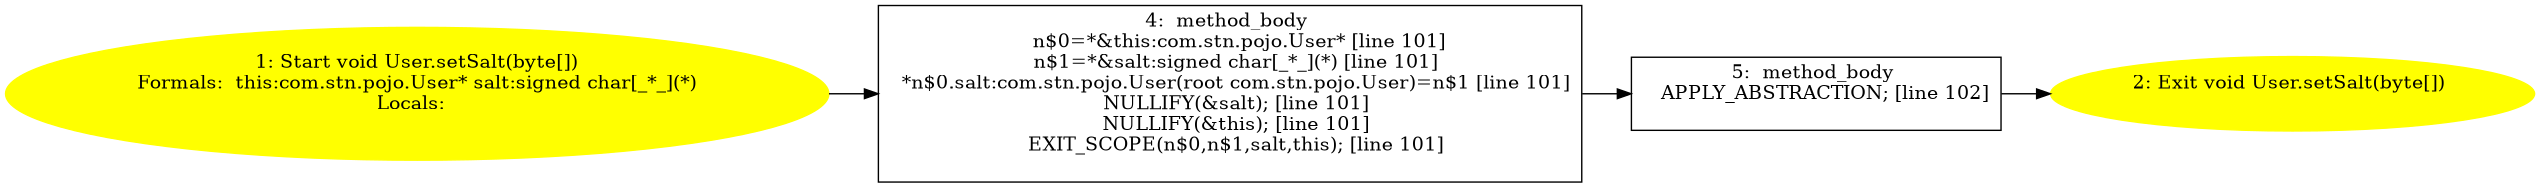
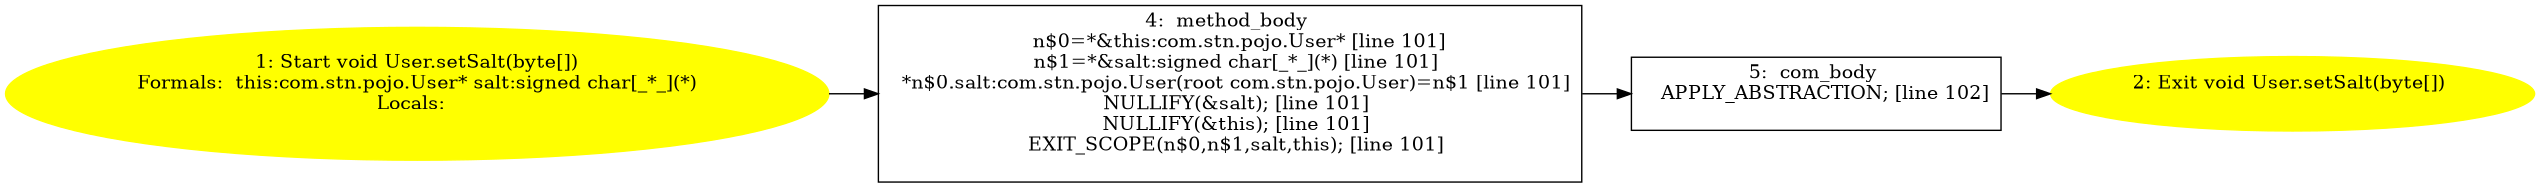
(1816, 94) -> (1816, 94)
